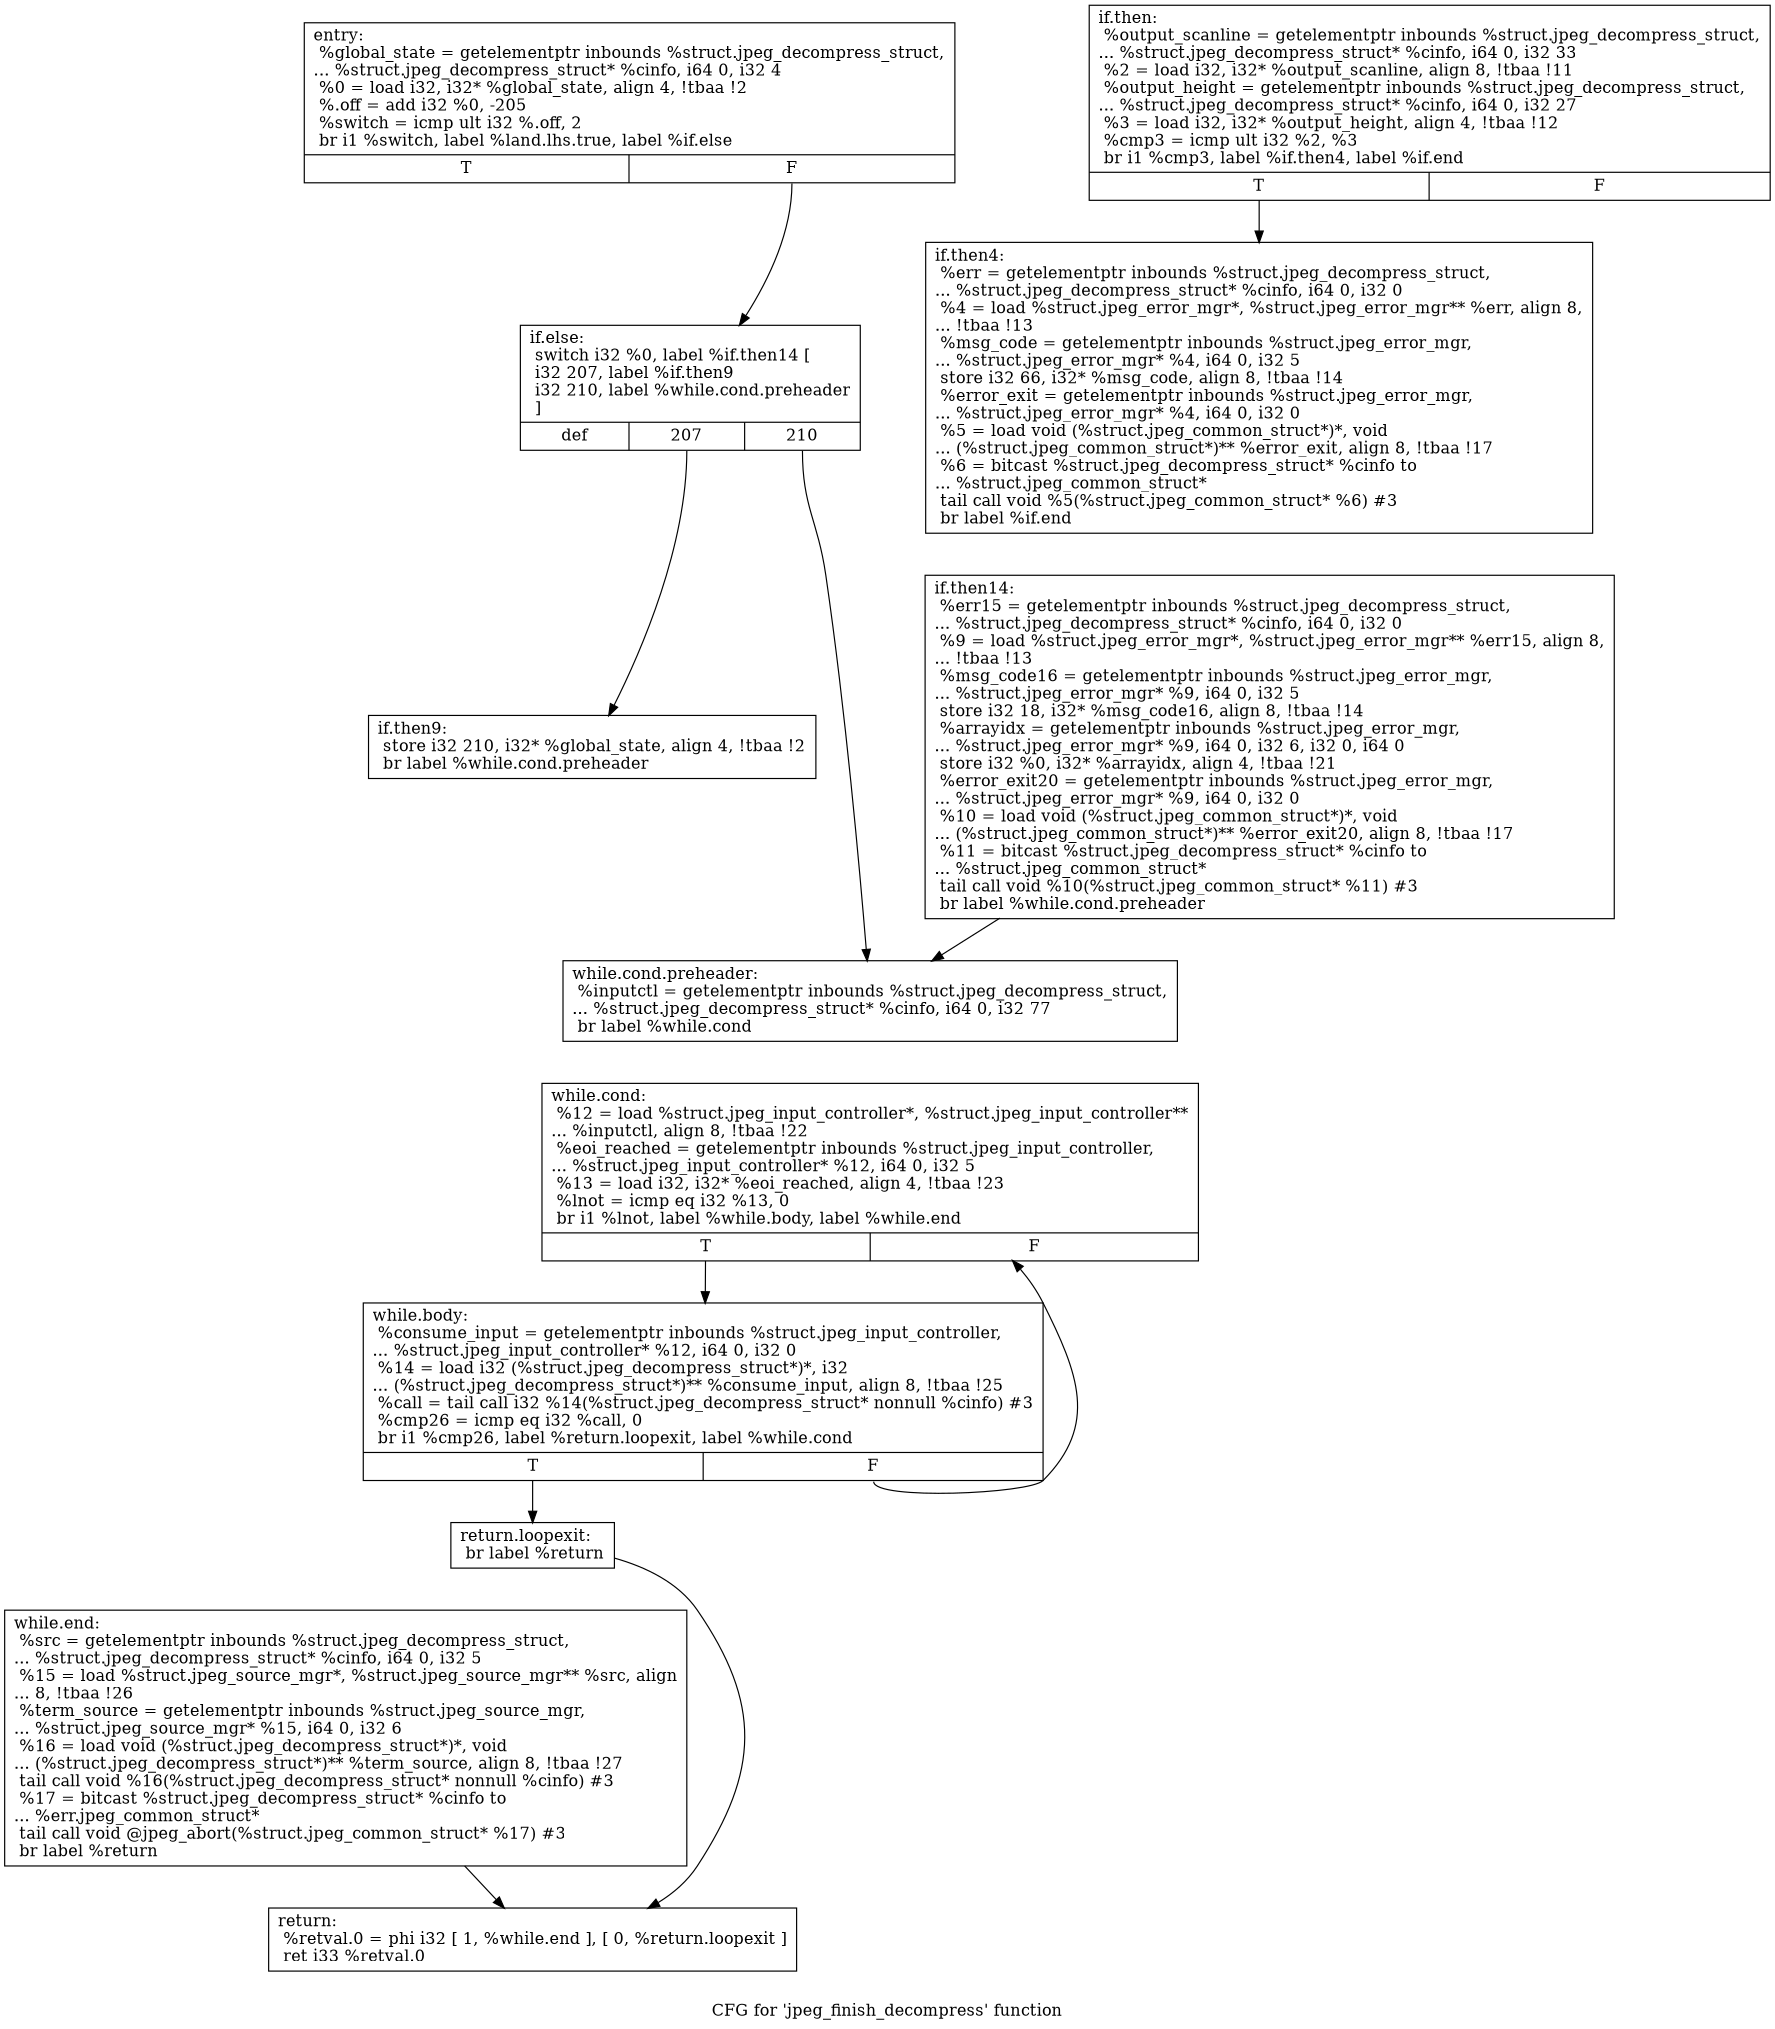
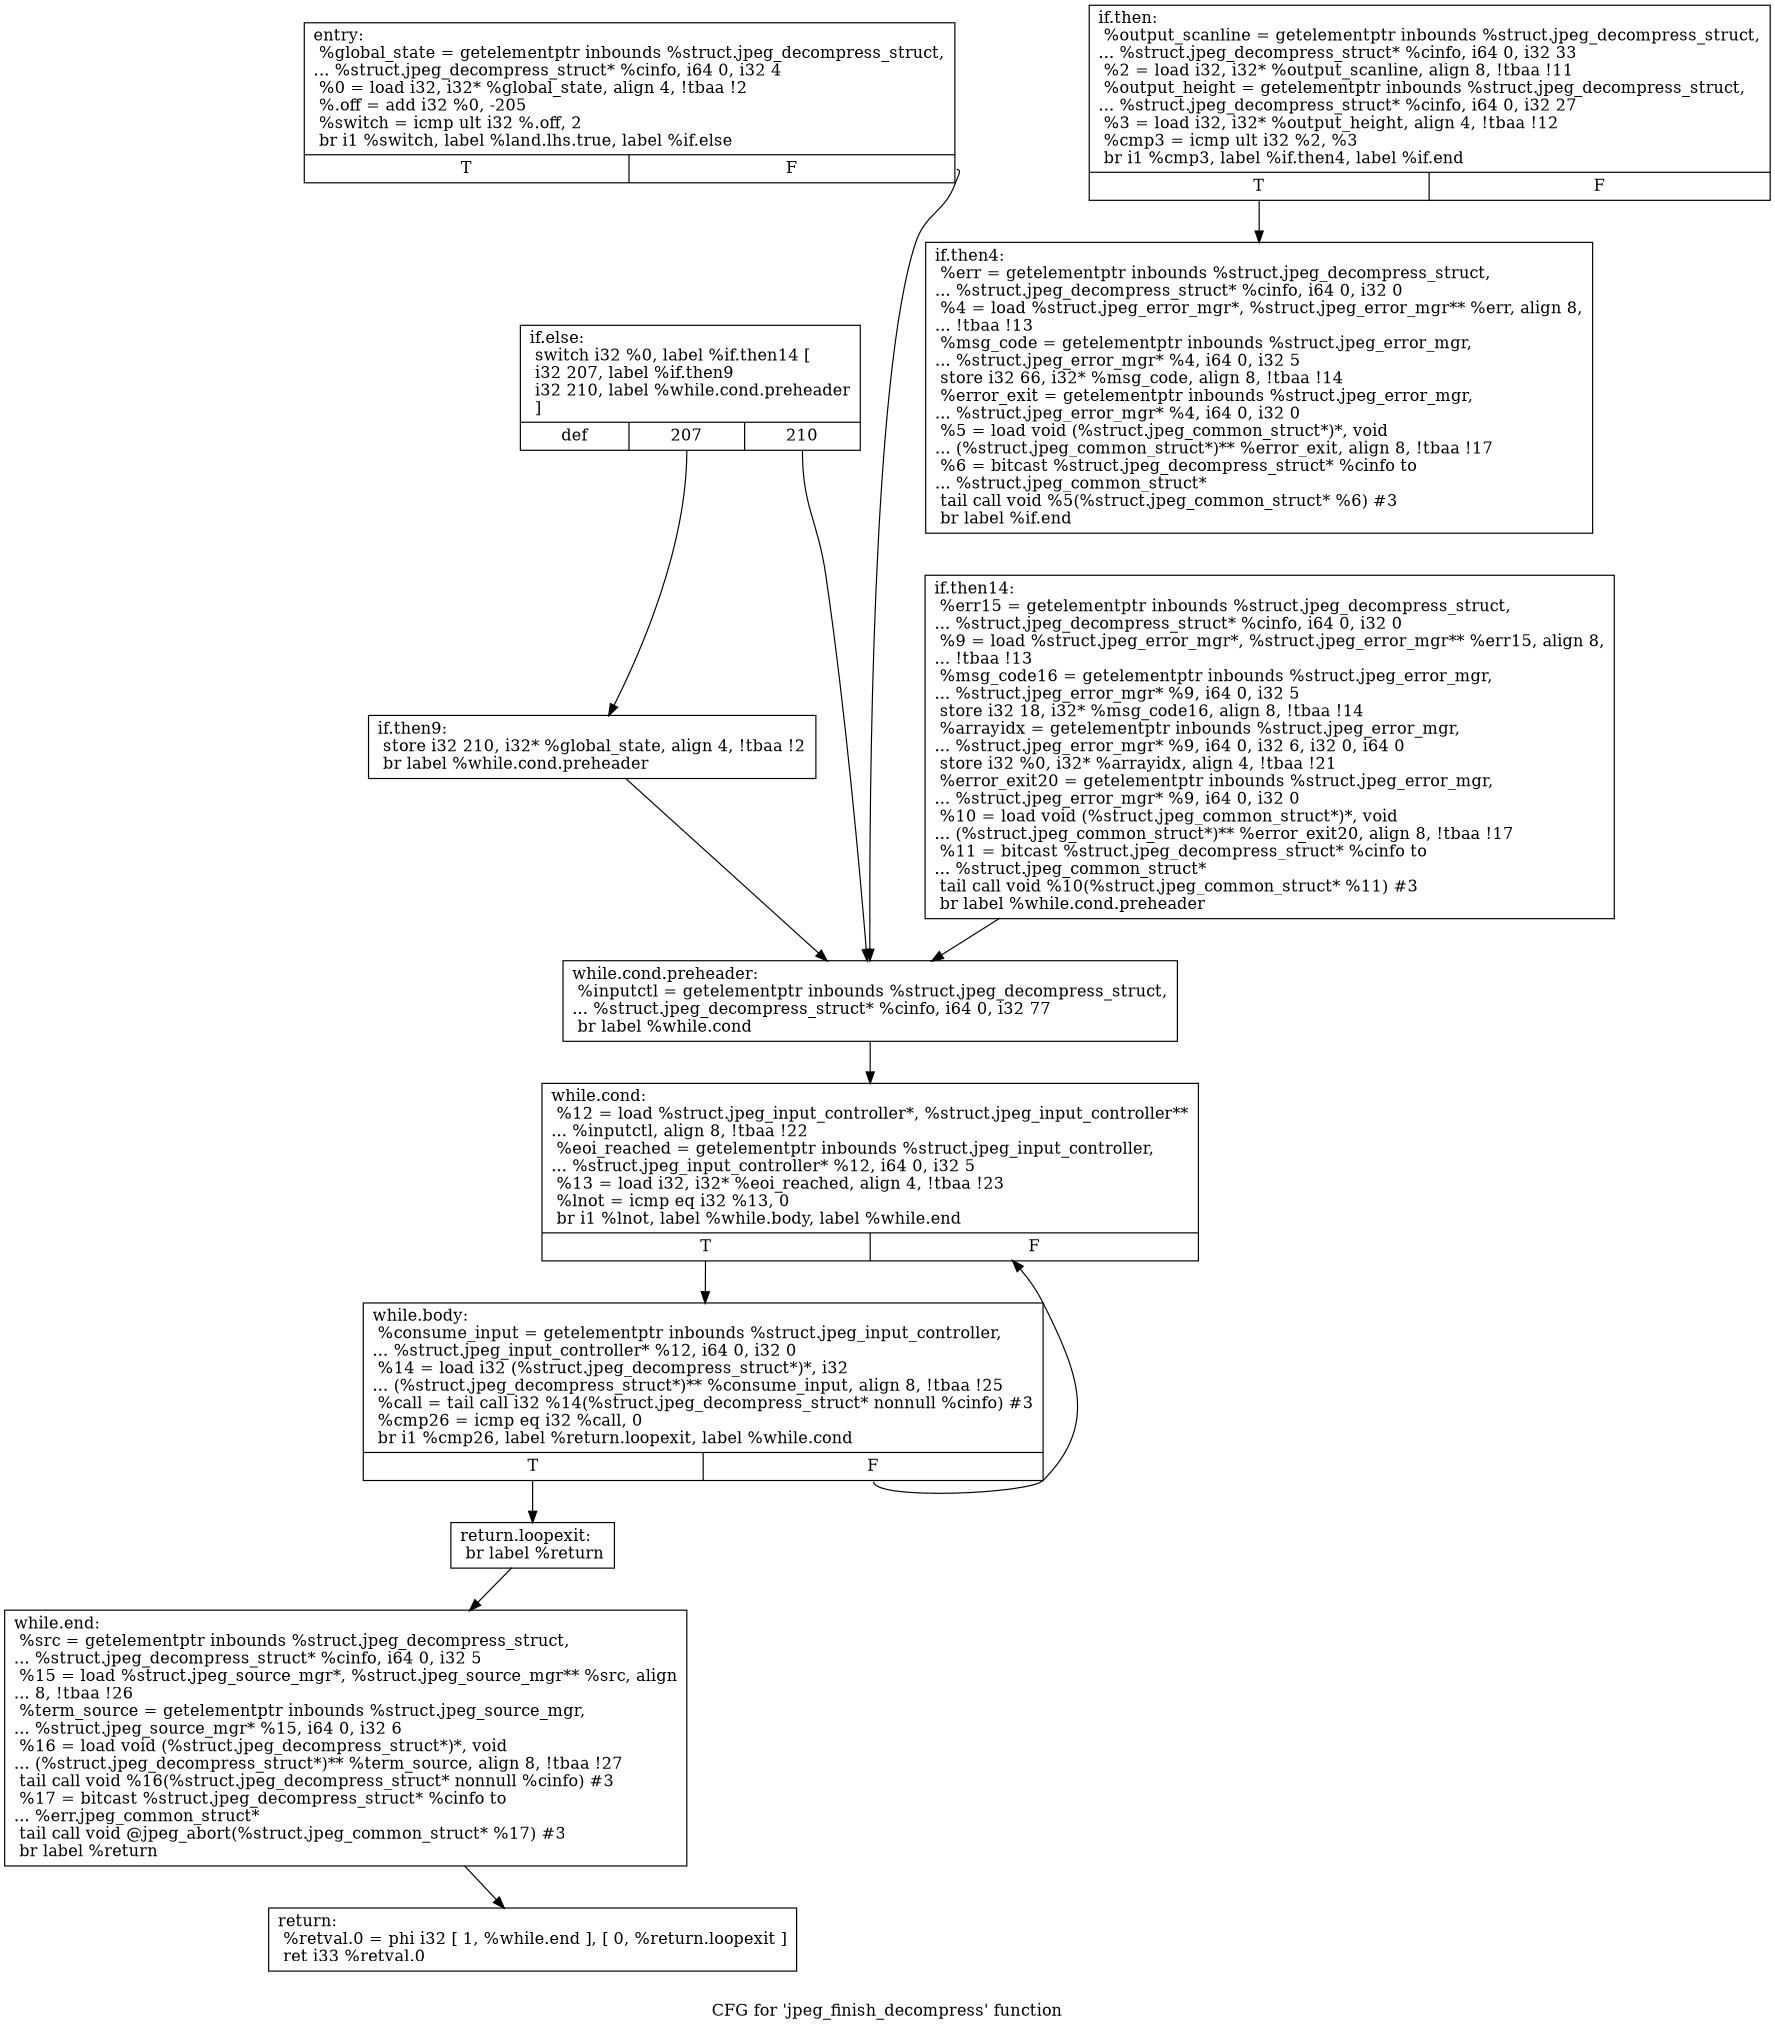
(778, 252) -> (878, 550)
none -> (722, 866)
none -> (870, 1056)
(743, 1715) -> (495, 1585)
